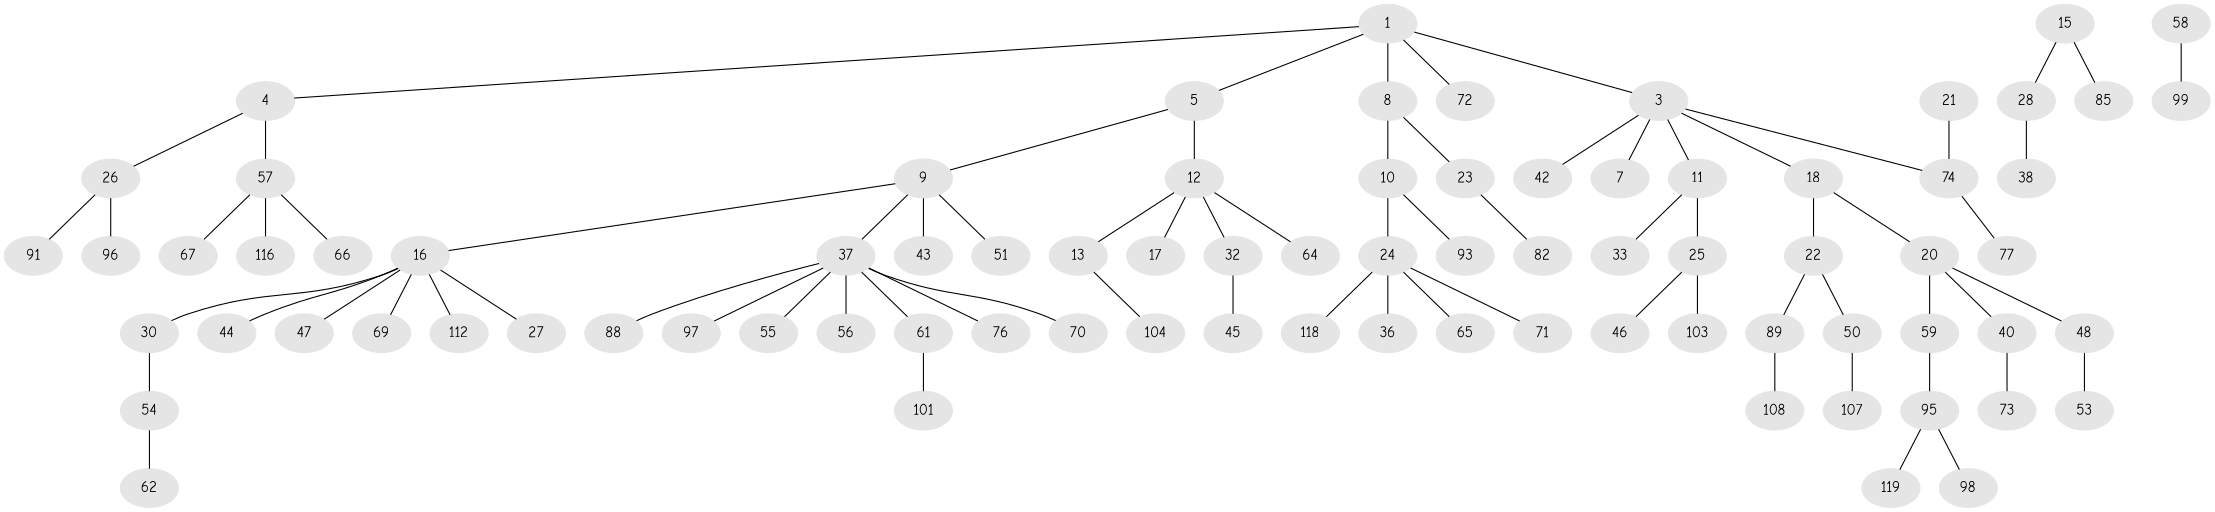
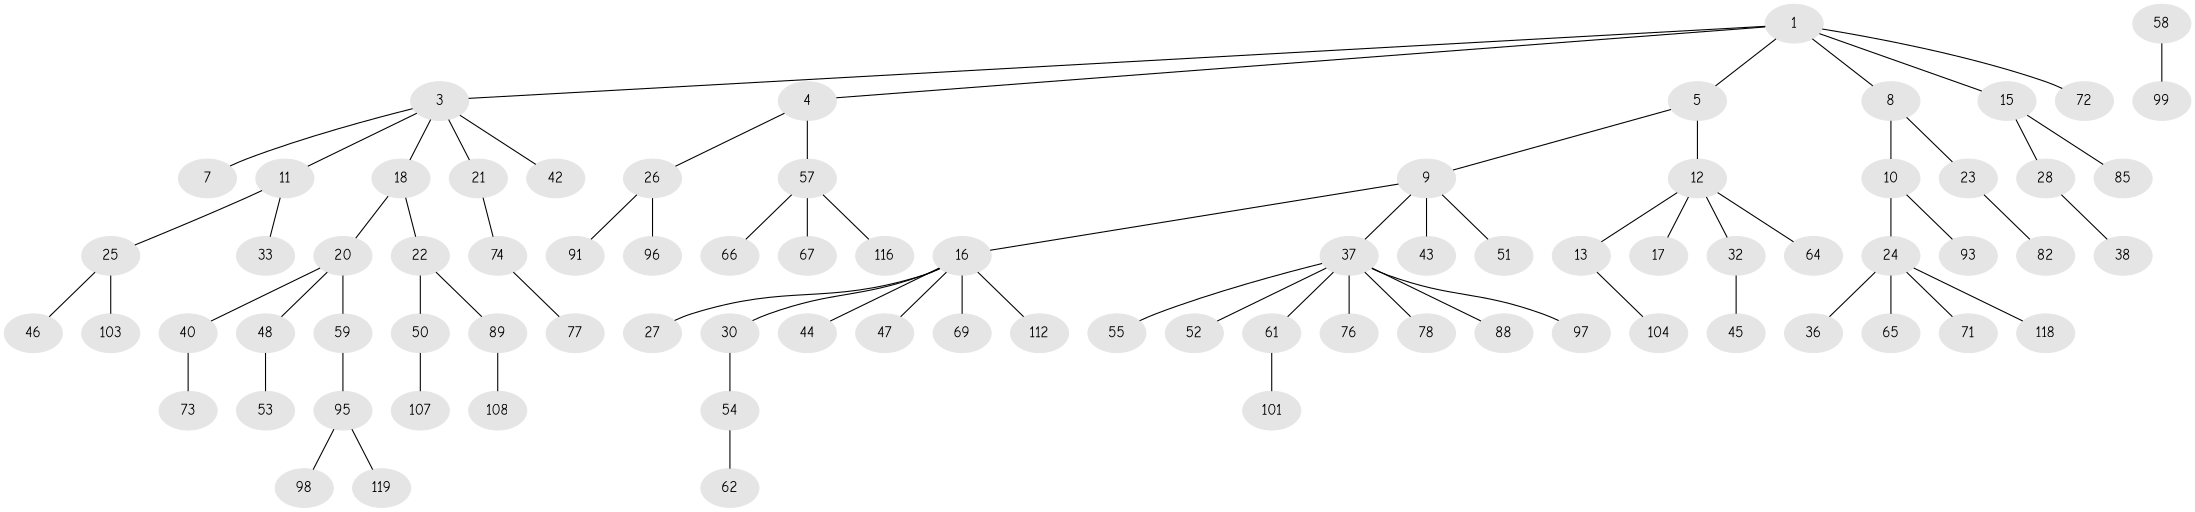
none -> (1901, 62)
(1804, 140) -> (459, 140)
(846, 333) -> (1194, 333)
(1078, 333) -> (1427, 333)
